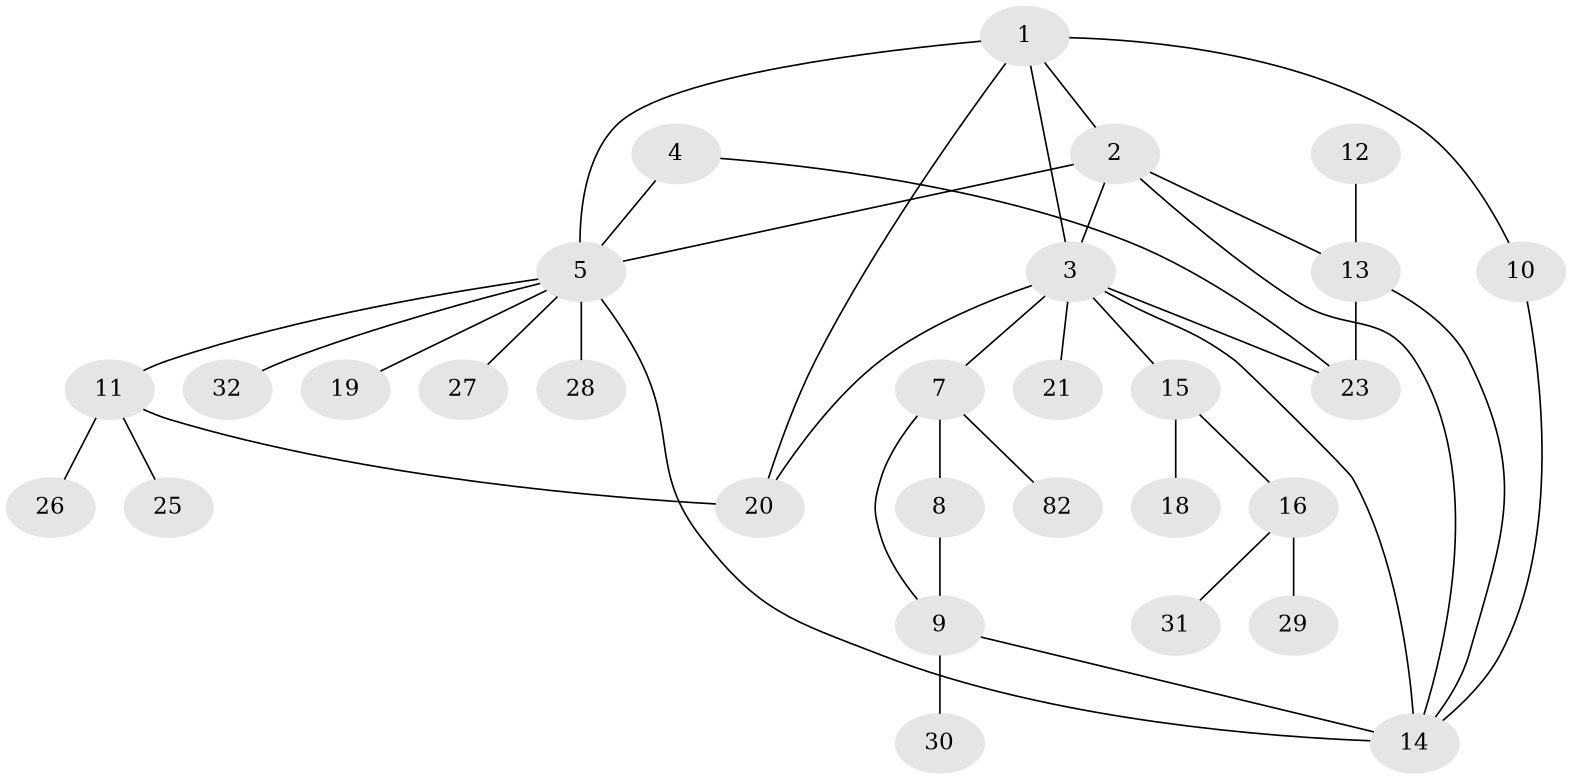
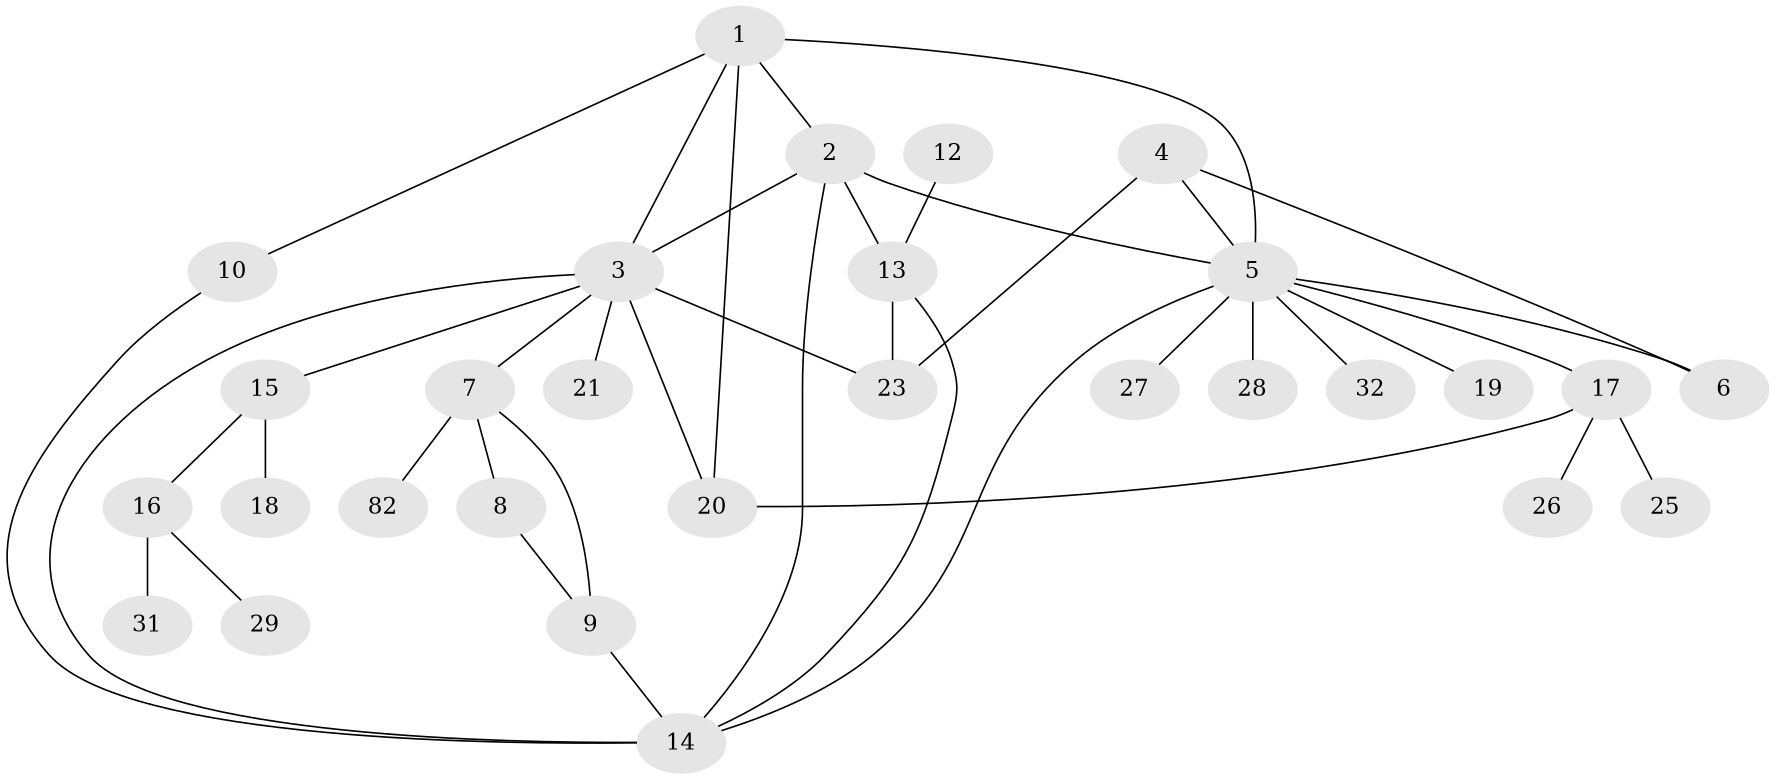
(110, 390) -> (1607, 390)
none -> (1724, 390)
(940, 743) -> none
